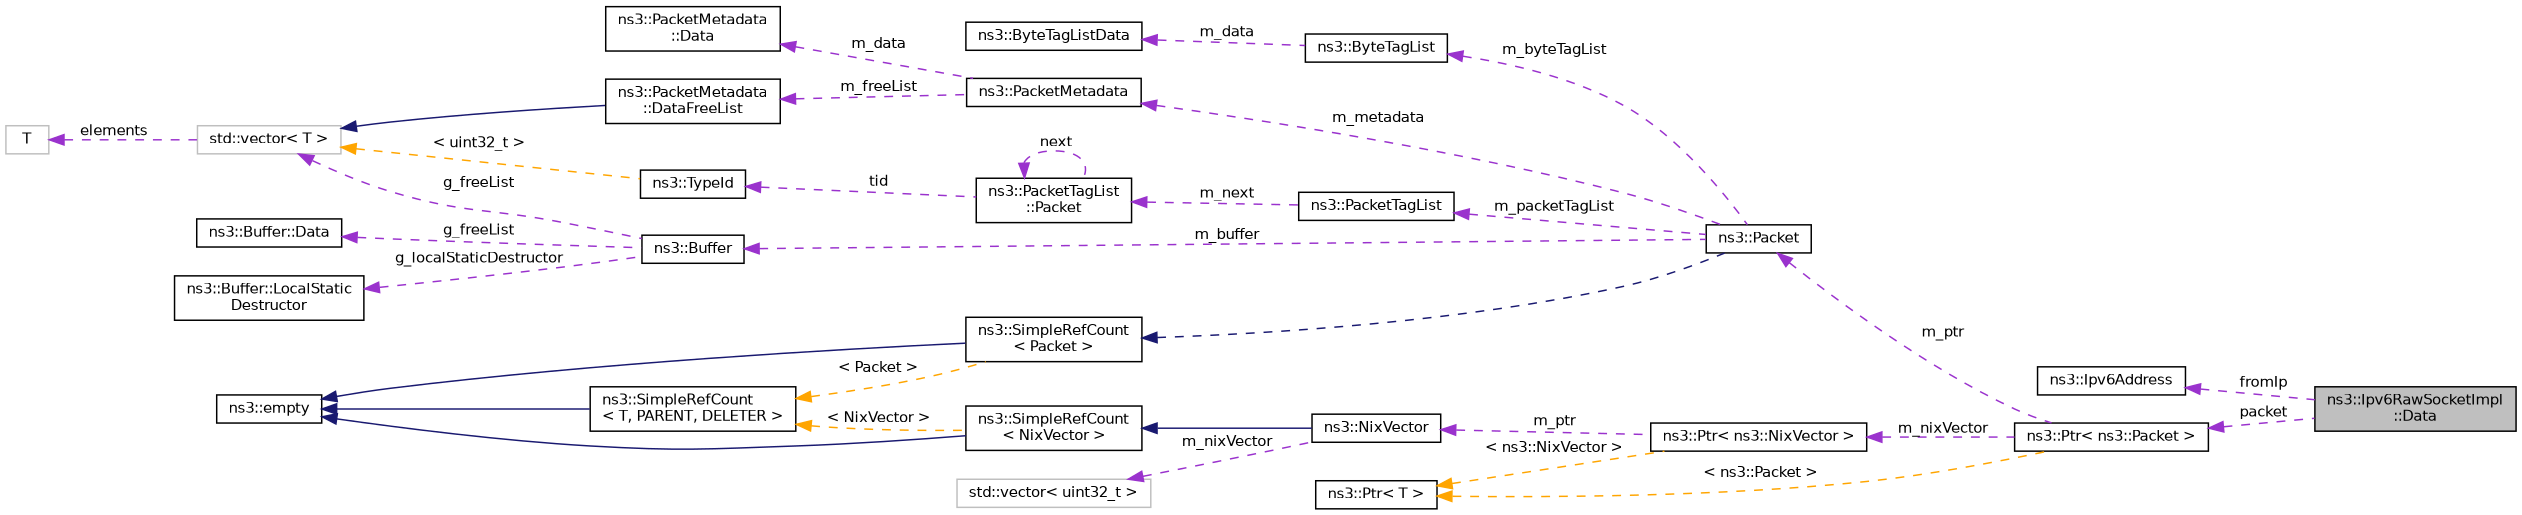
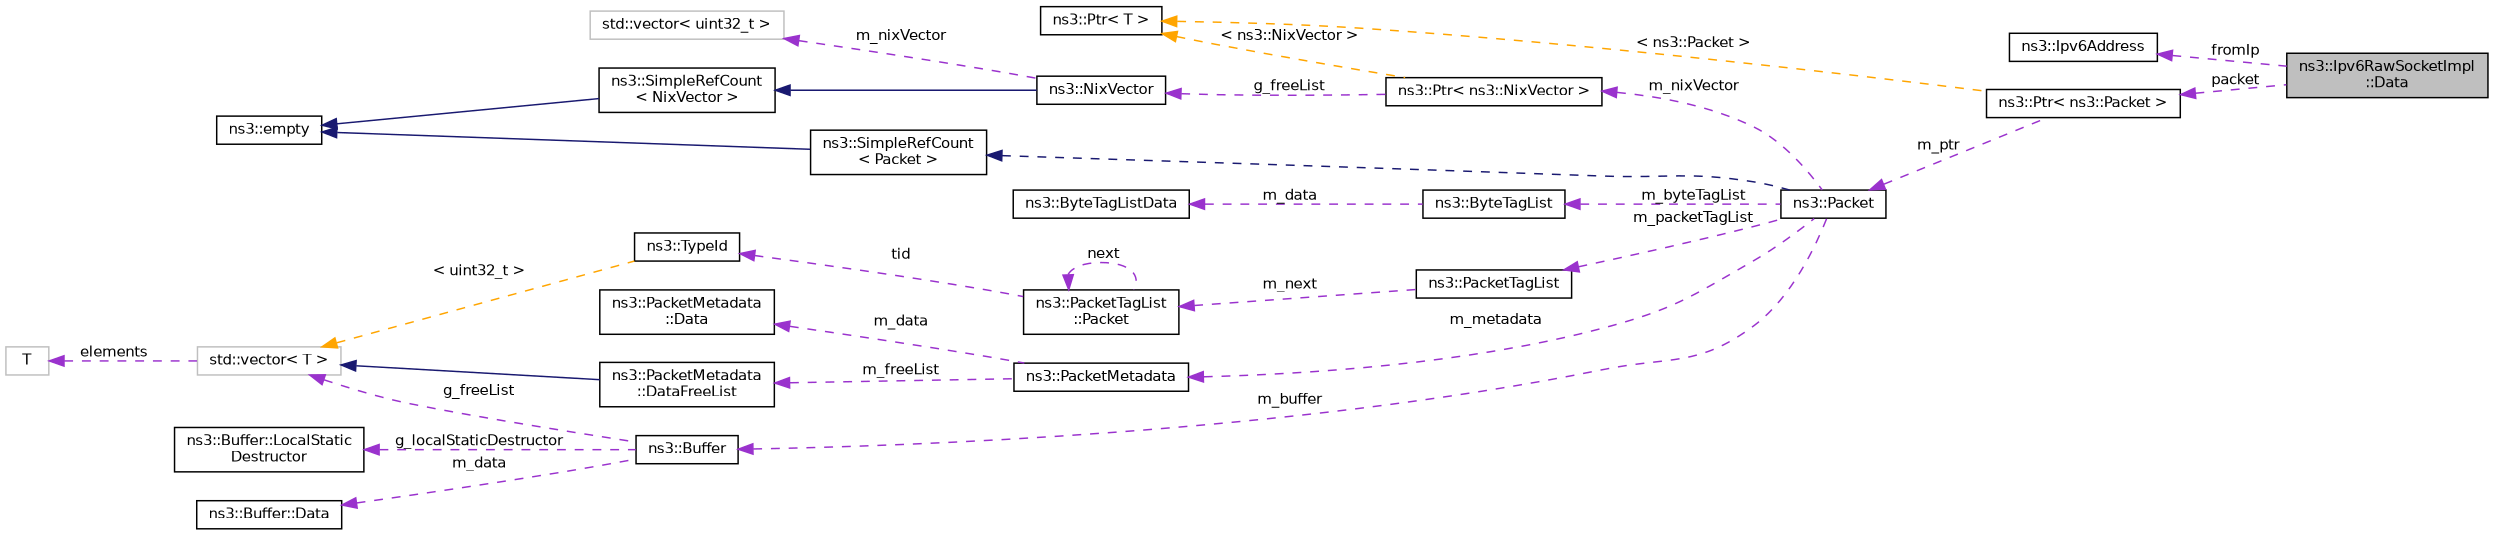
(477, 231) -> (477, 464)
(693, 409) -> none
(1552, 422) -> (1288, 87)
(1948, 437) -> (1732, 118)
